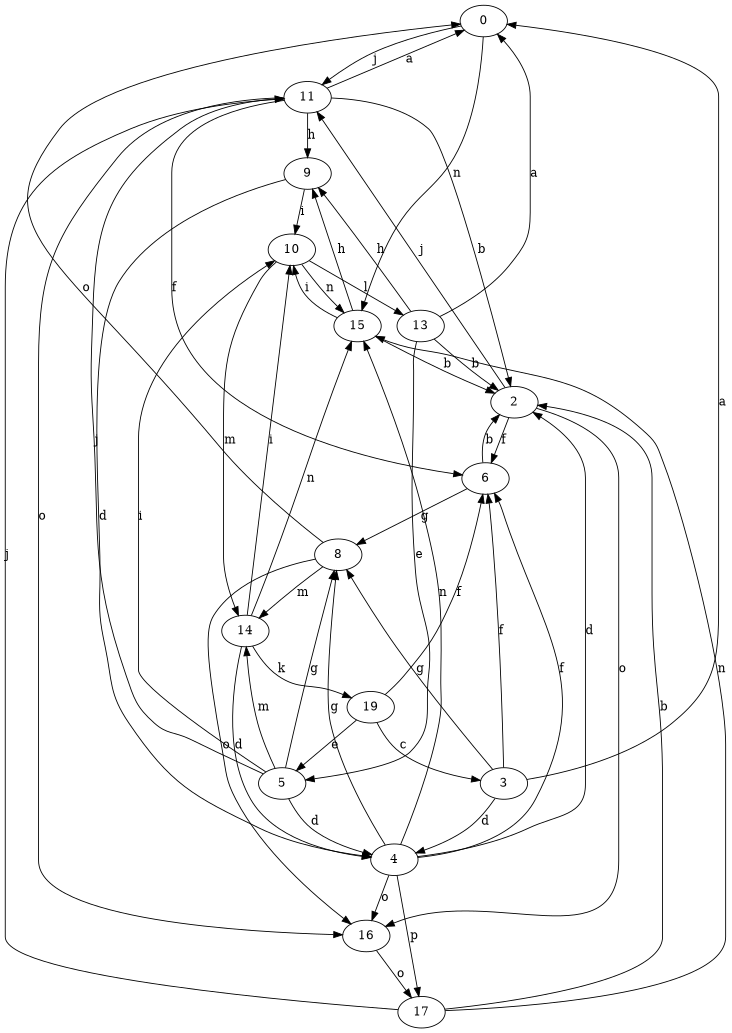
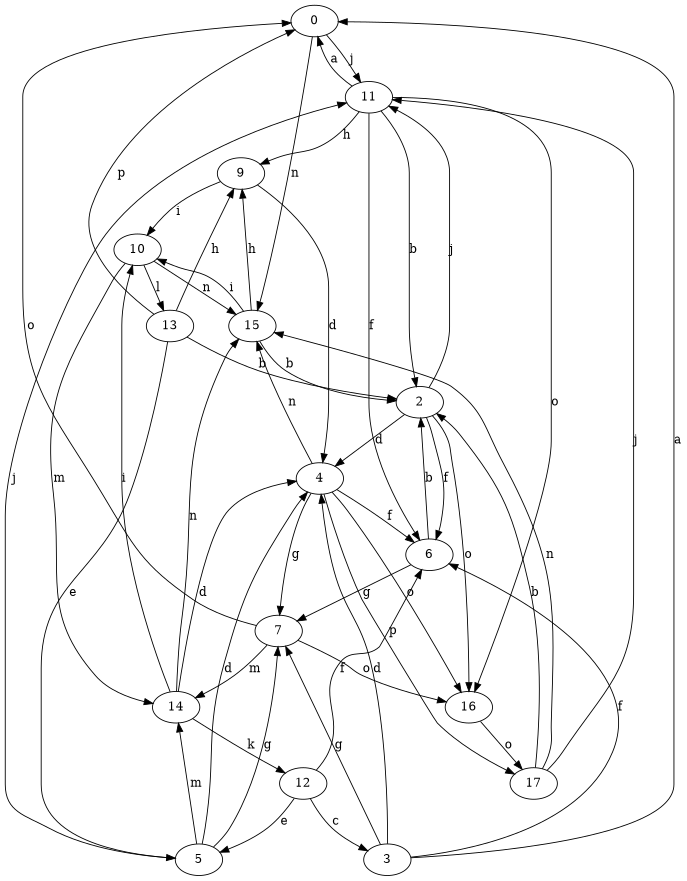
(534, 174) -> (122, 174)
(138, 525) -> none
(338, 555) -> (279, 631)
(585, 688) -> (378, 434)
(371, 707) -> (303, 783)
